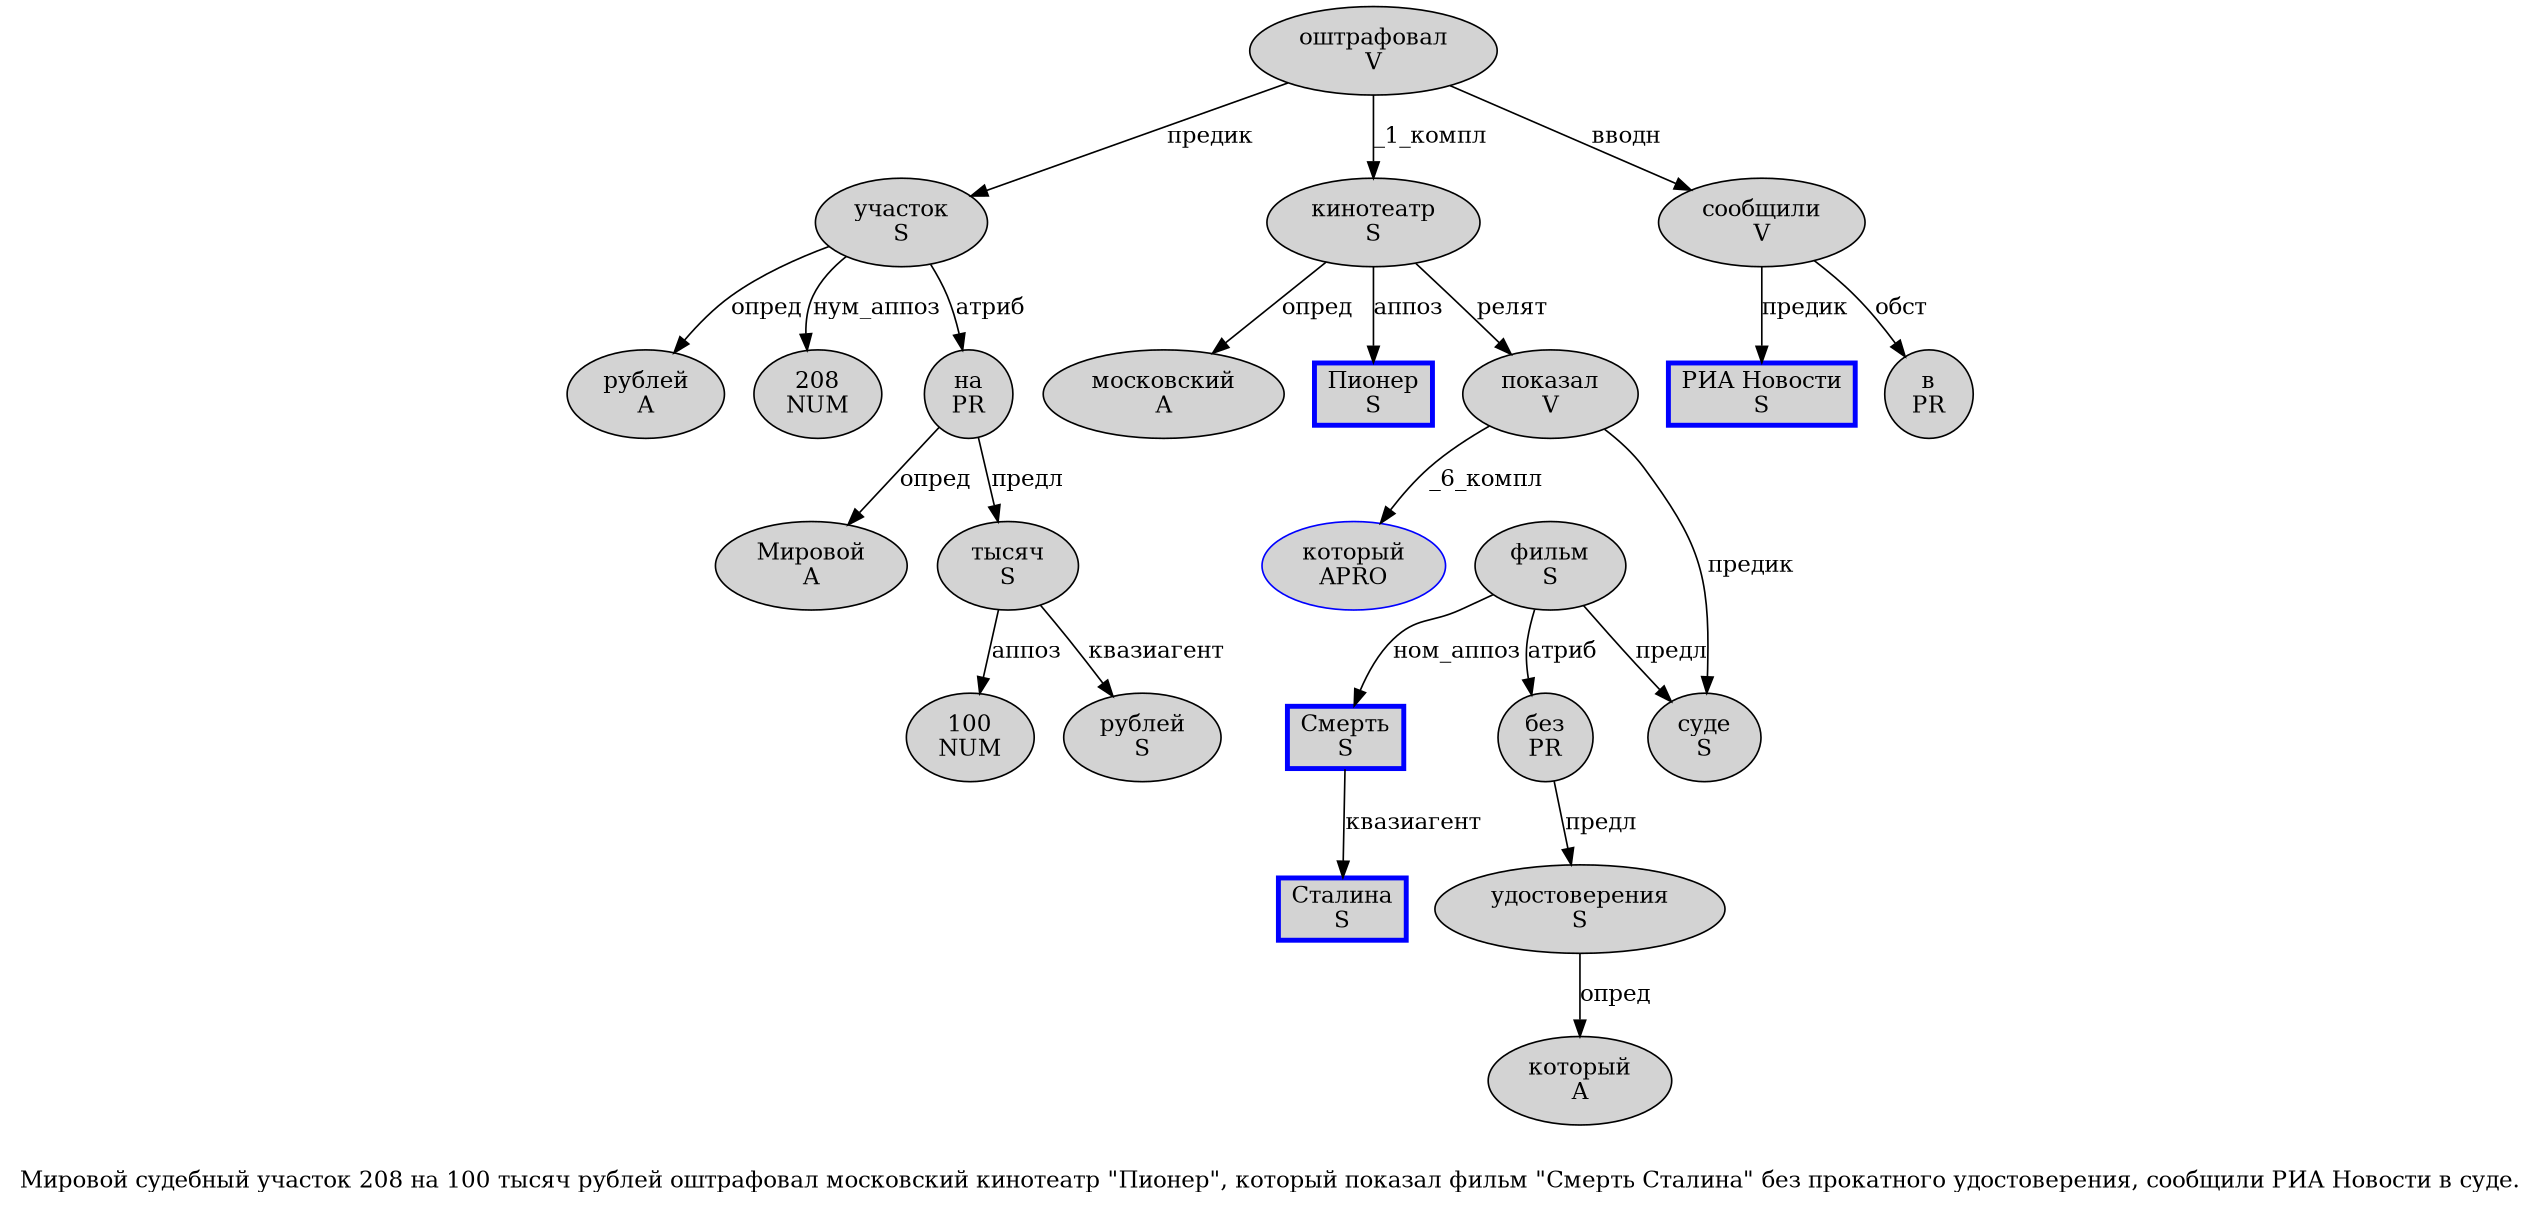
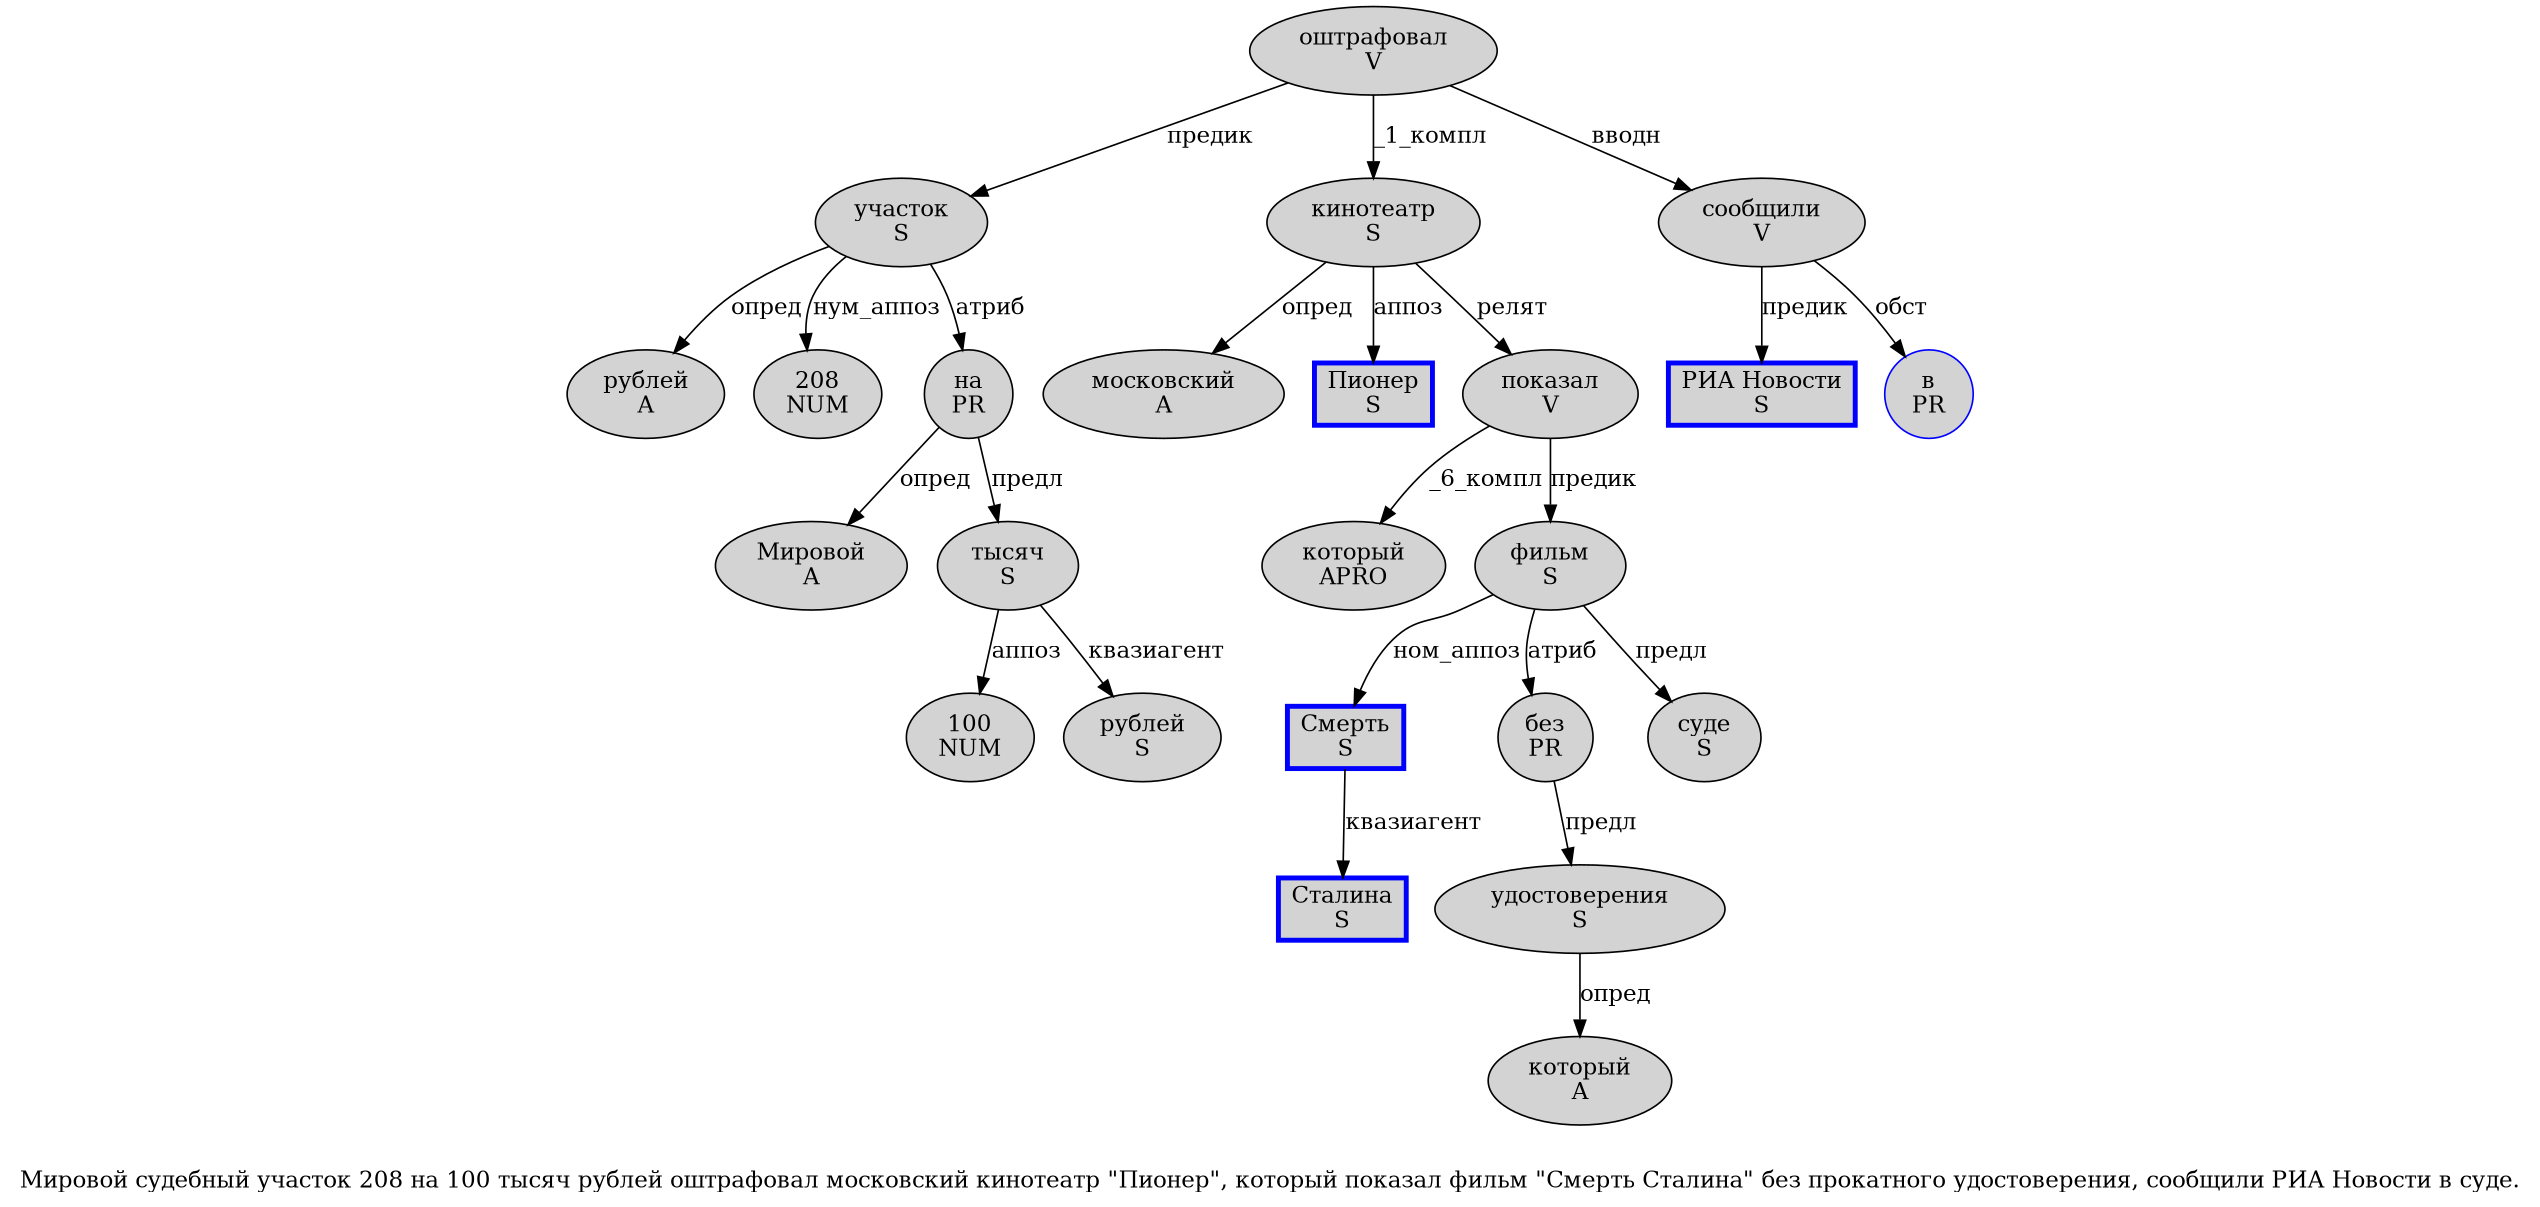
(1929, 394) -> (1929, 394)
(1689, 539) -> (1550, 471)
(1354, 566) -> (1354, 566)
